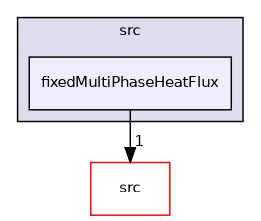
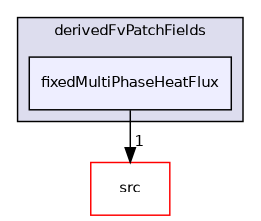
(130, 31) -> (130, 31)
